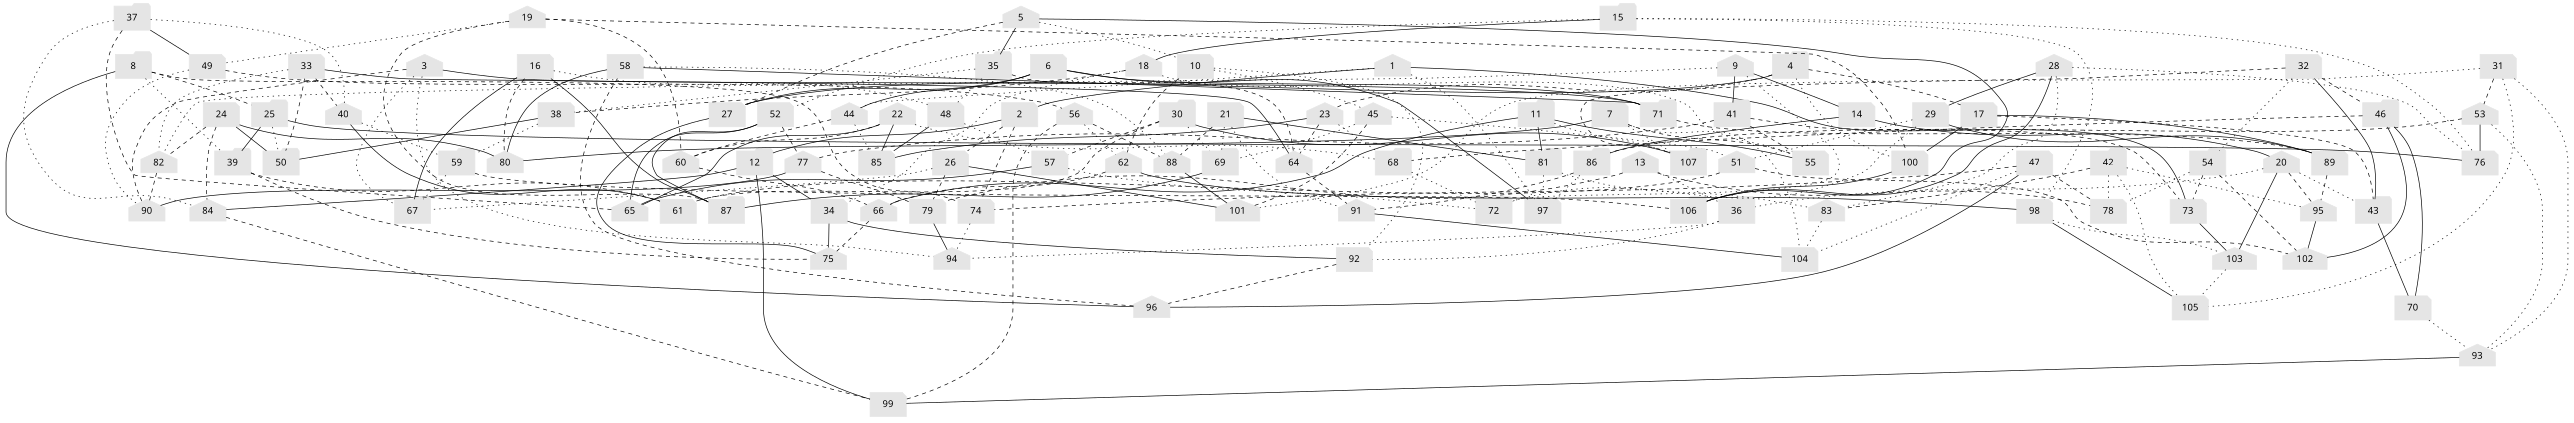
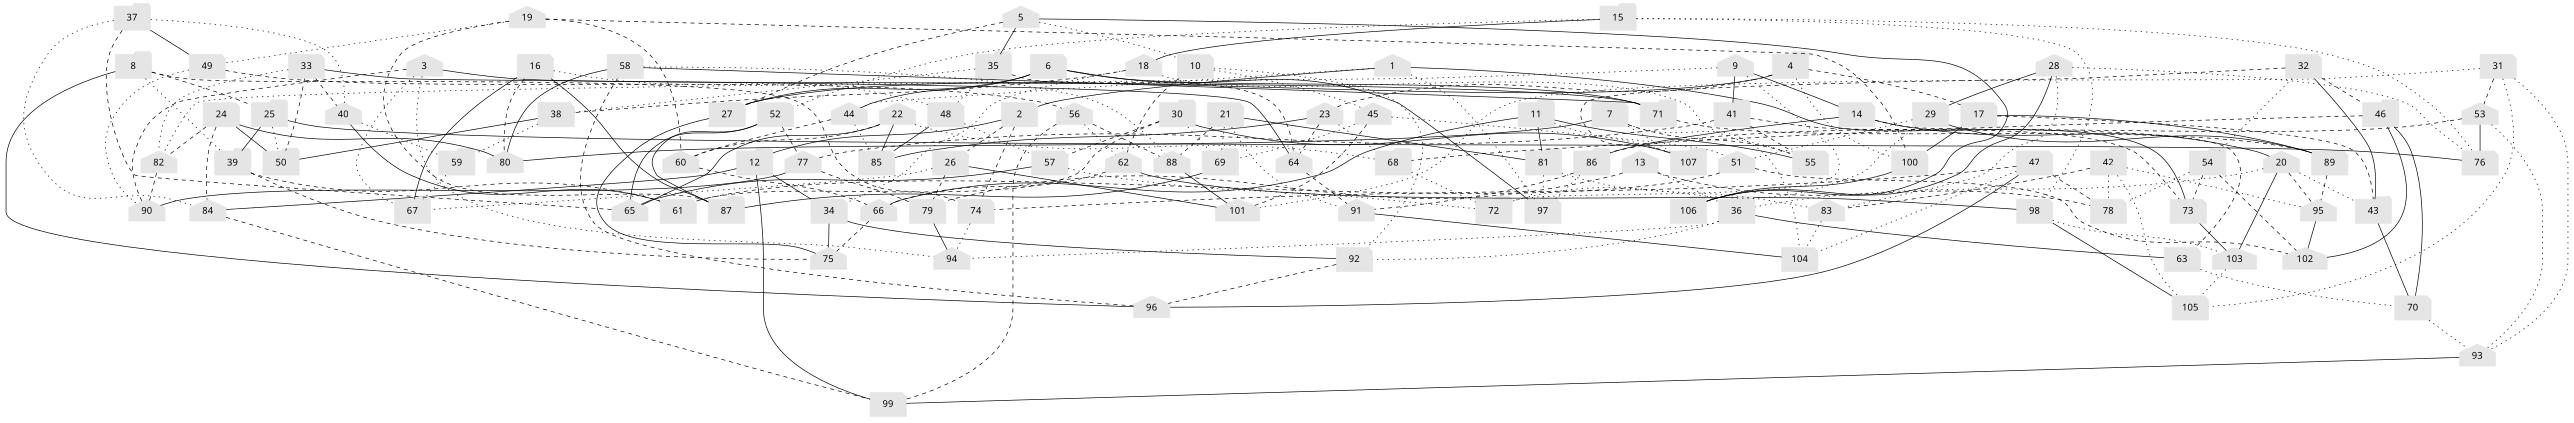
(1192, 196) -> none
none -> (2182, 260)
